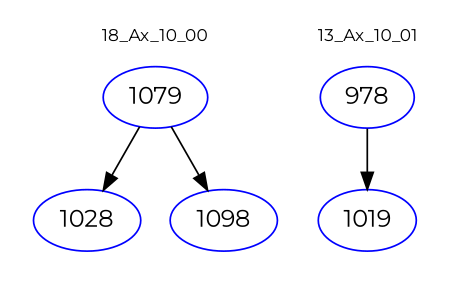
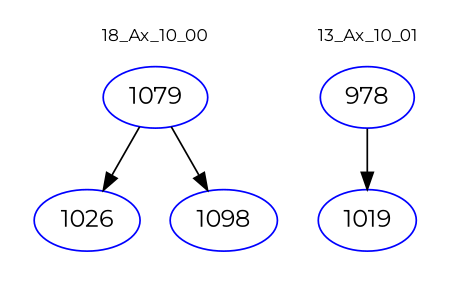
(87, 220) -> (87, 220)
